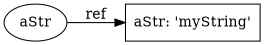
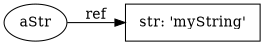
(193, 23) -> (193, 23)
